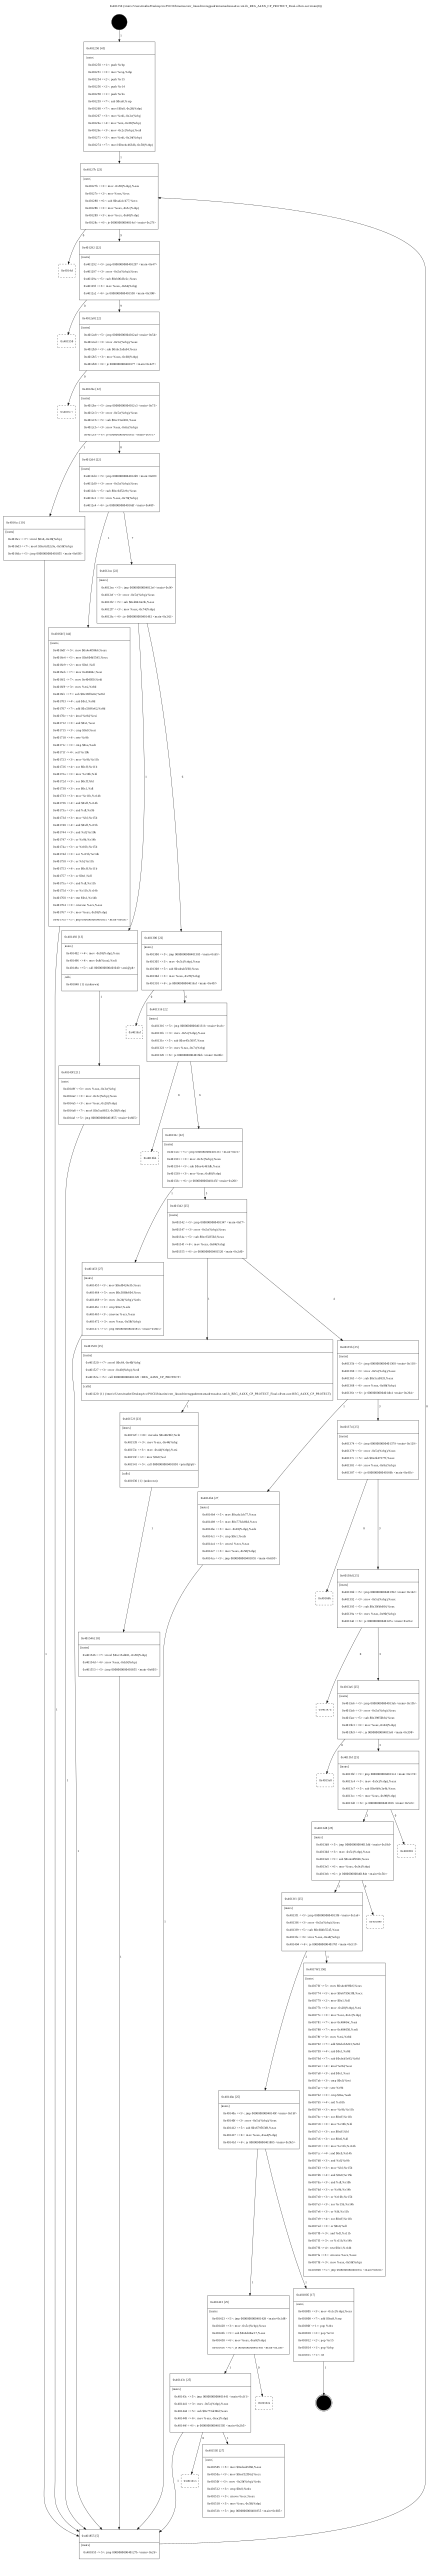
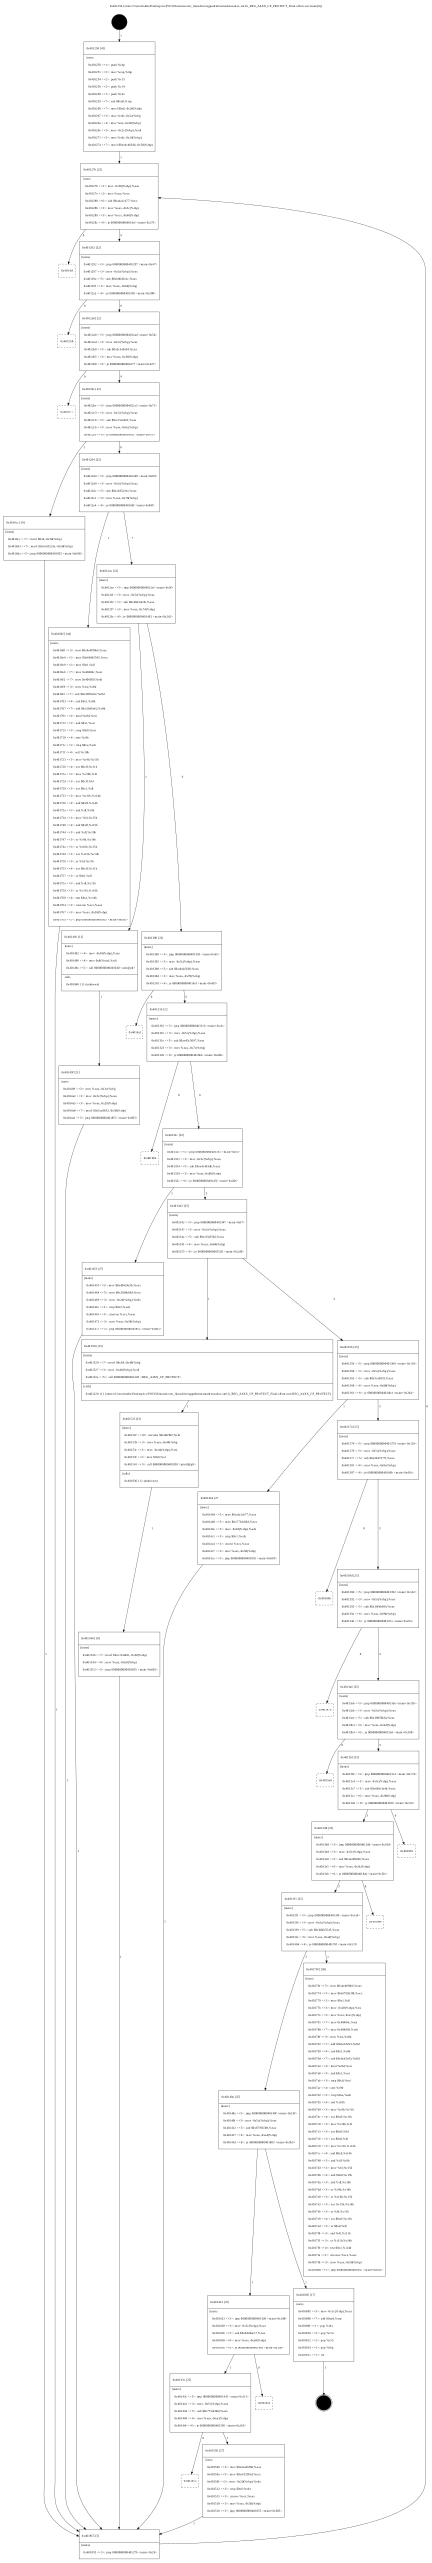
none -> (119, 376)
(174, 2483) -> (183, 2526)
